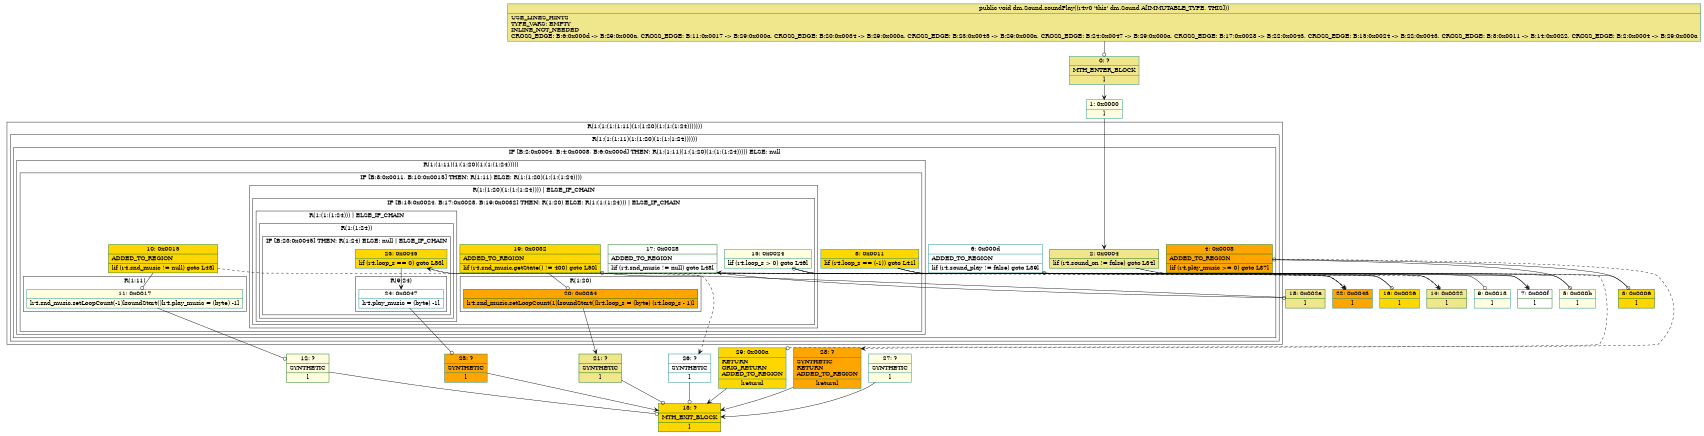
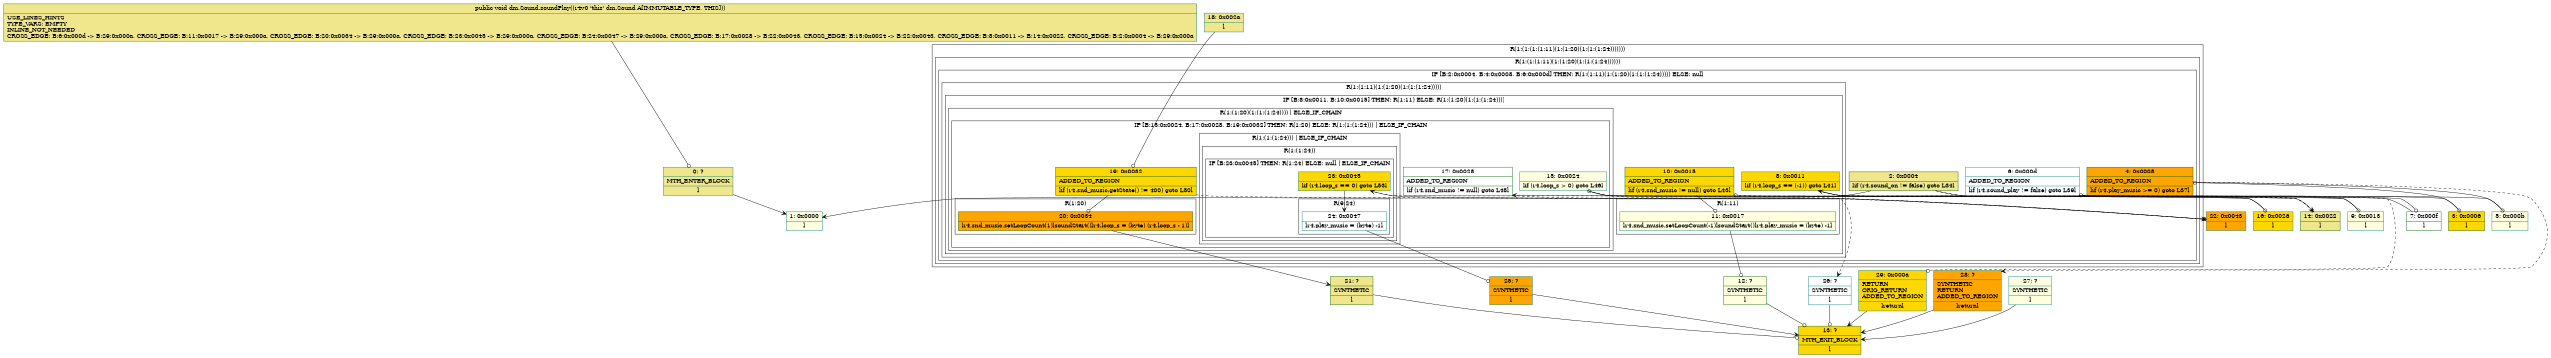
(1104, 182) -> (1348, 198)
none -> (2051, 196)
(1213, 274) -> (2119, 197)
(999, 290) -> none
(1305, 299) -> (1224, 23)
